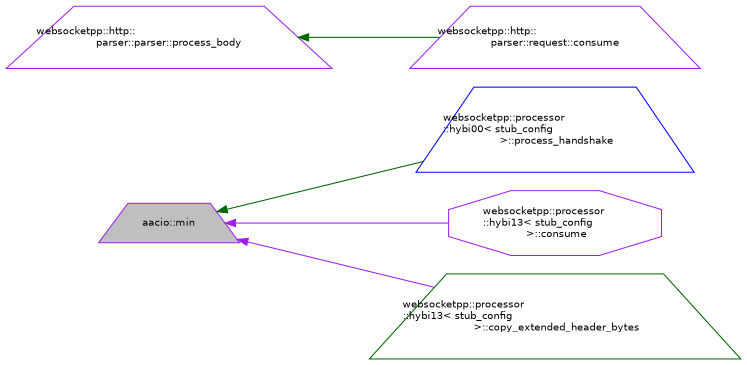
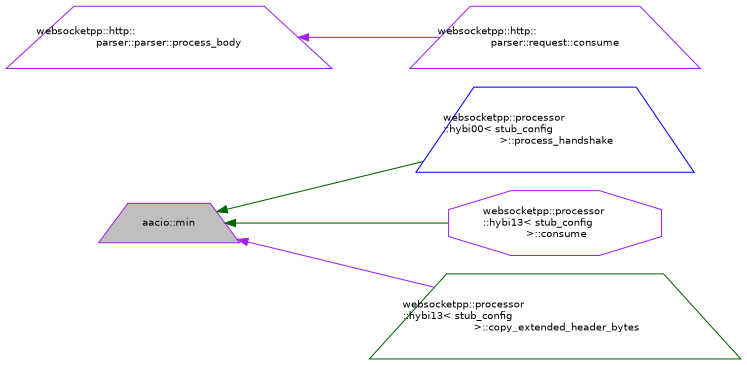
(374, 37) -> (374, 37)
(342, 223) -> (342, 223)
